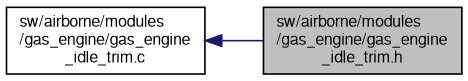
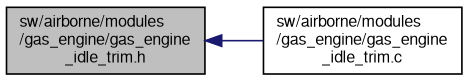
(243, 41) -> (243, 41)
